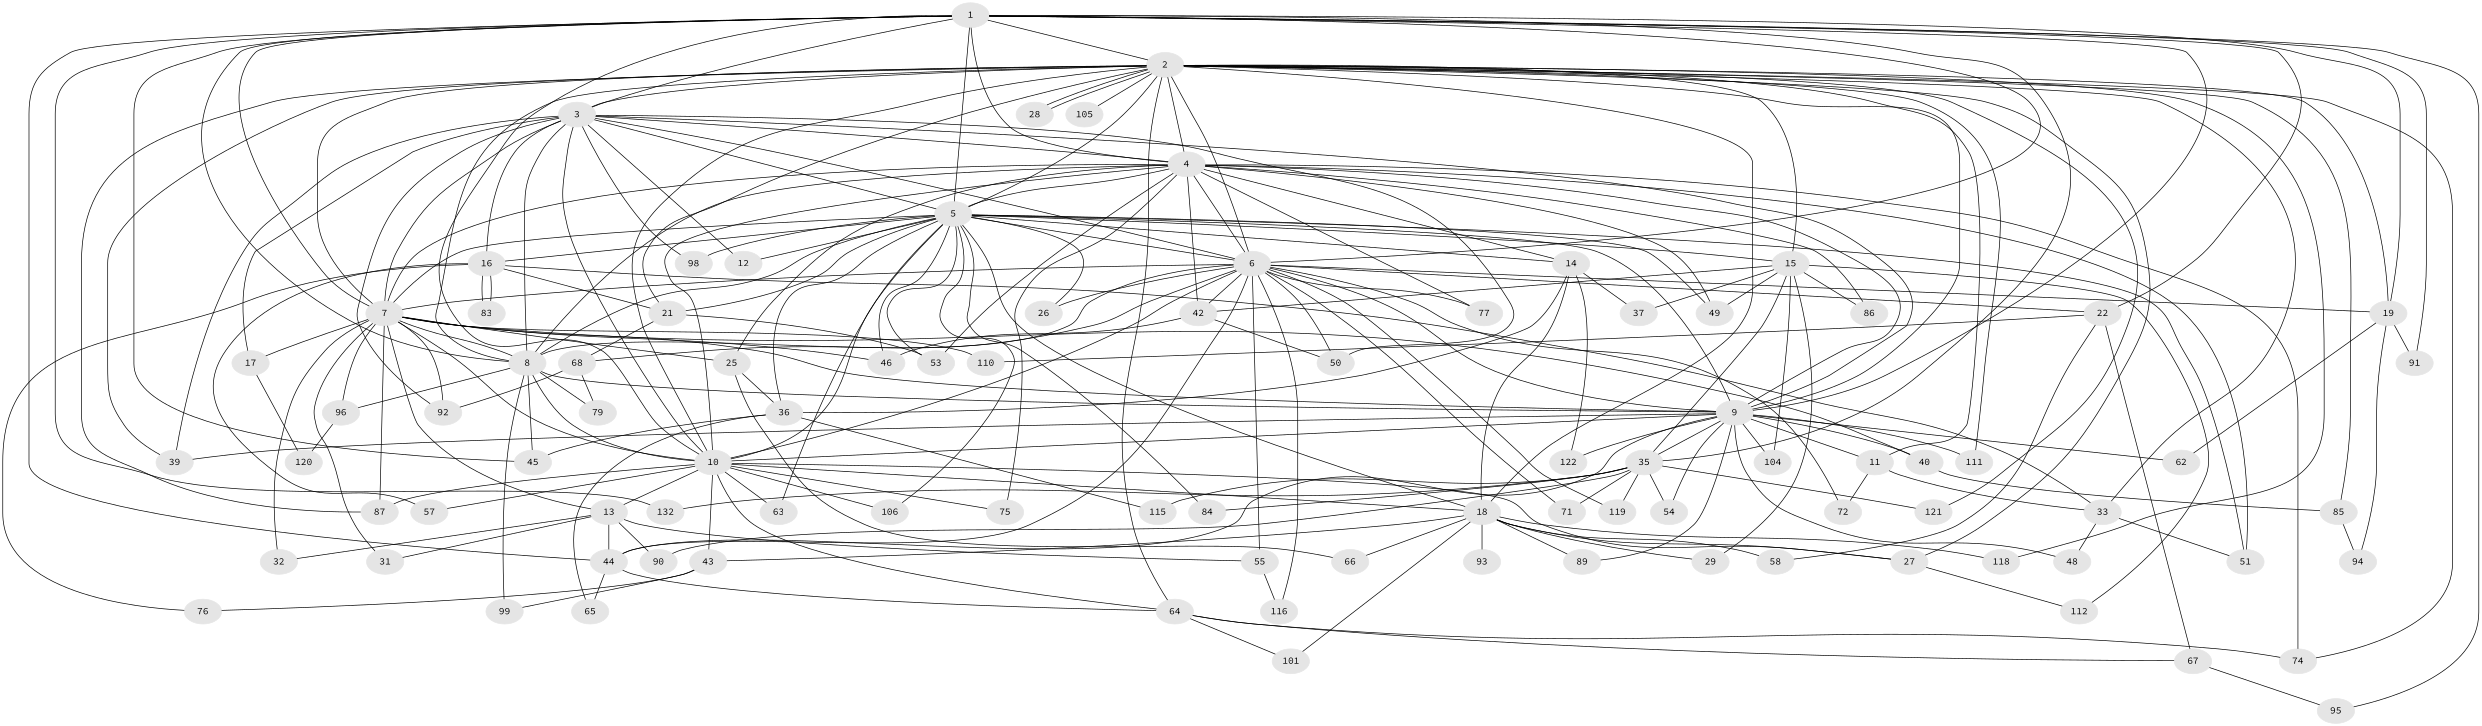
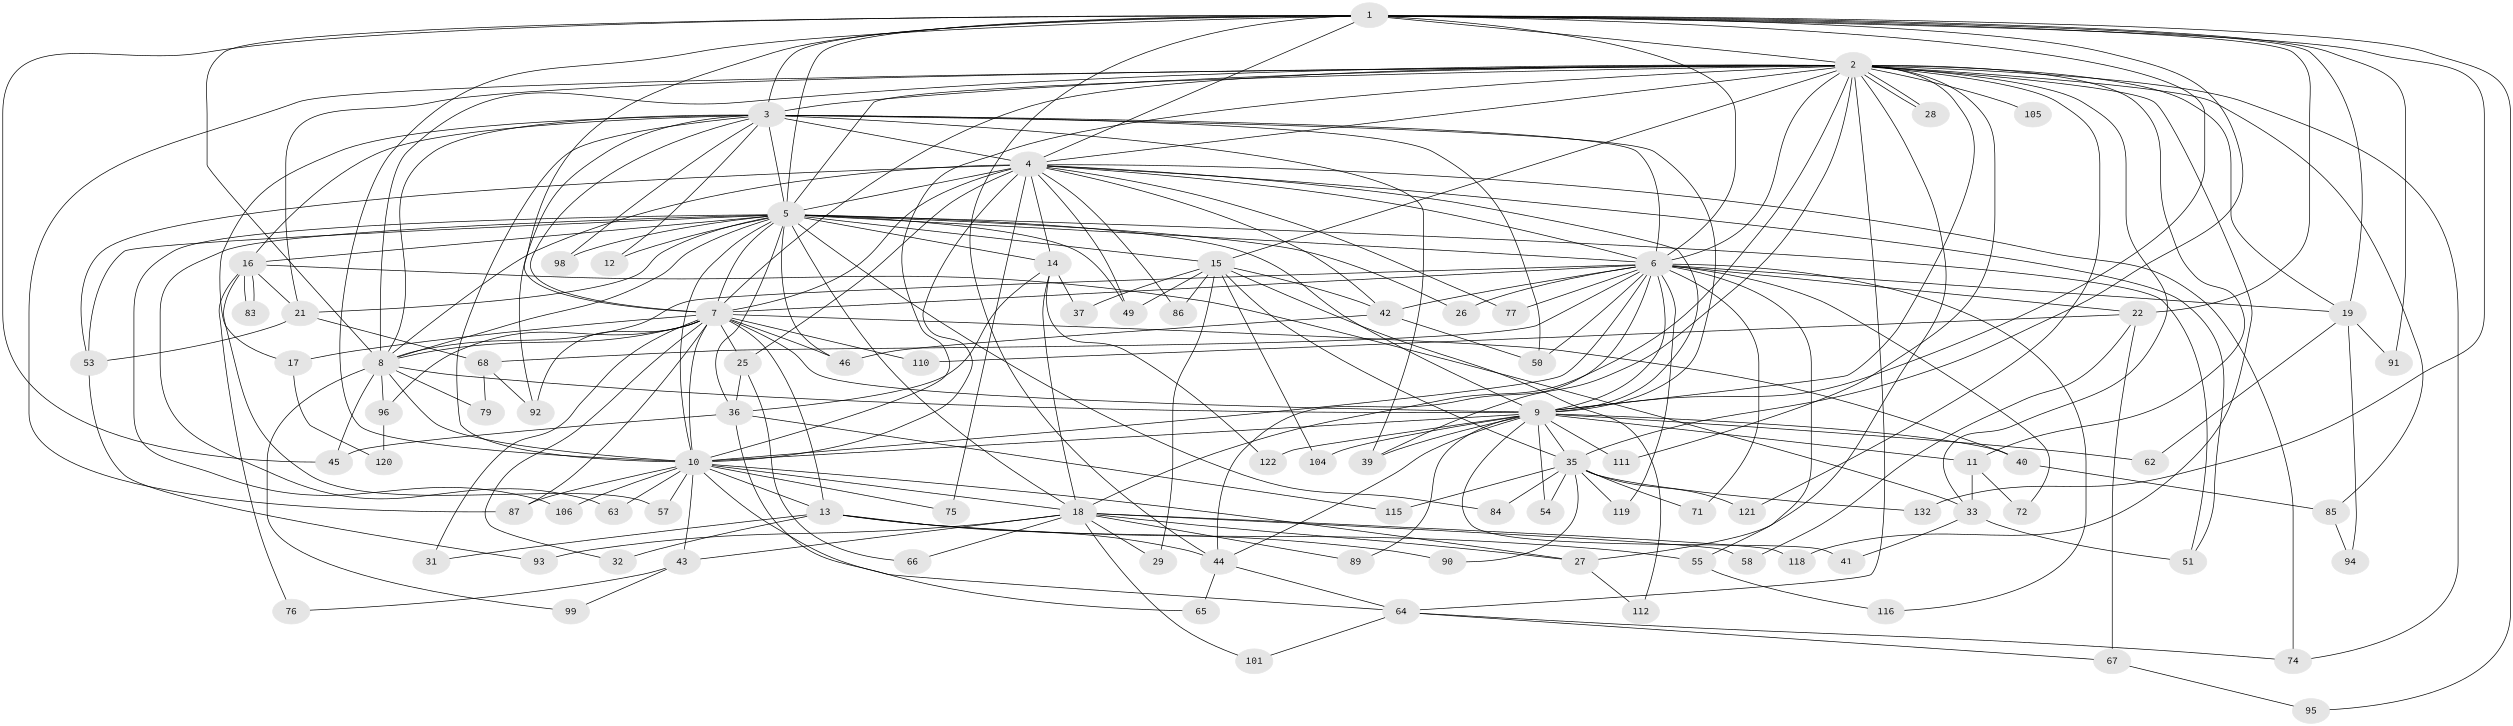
none -> (280, 518)
(2072, 562) -> (1846, 562)
